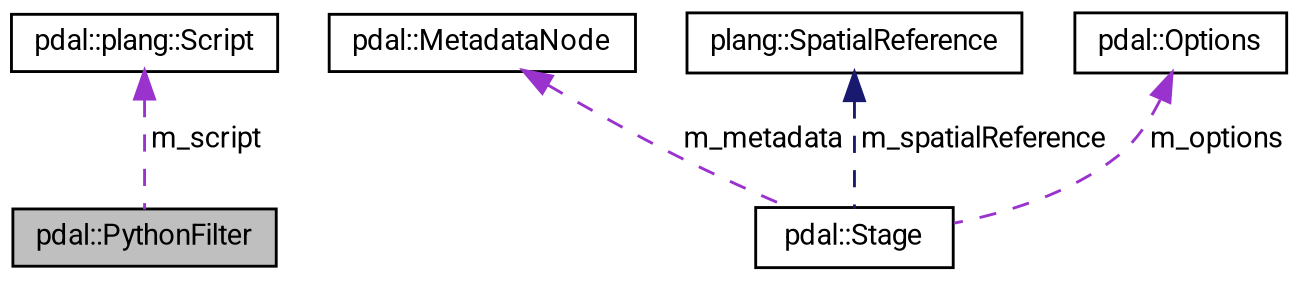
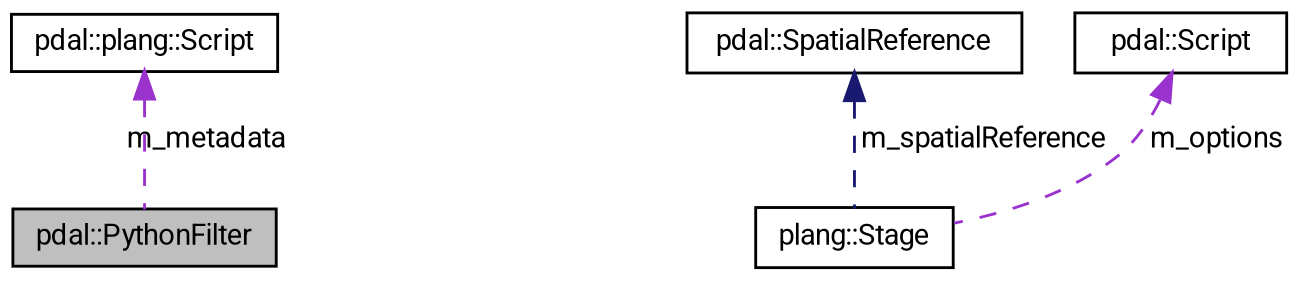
(482, 43) -> none
(854, 43) -> (854, 43)
(1181, 43) -> (1181, 43)
(203, 140) -> (203, 140)
(854, 238) -> (854, 238)
